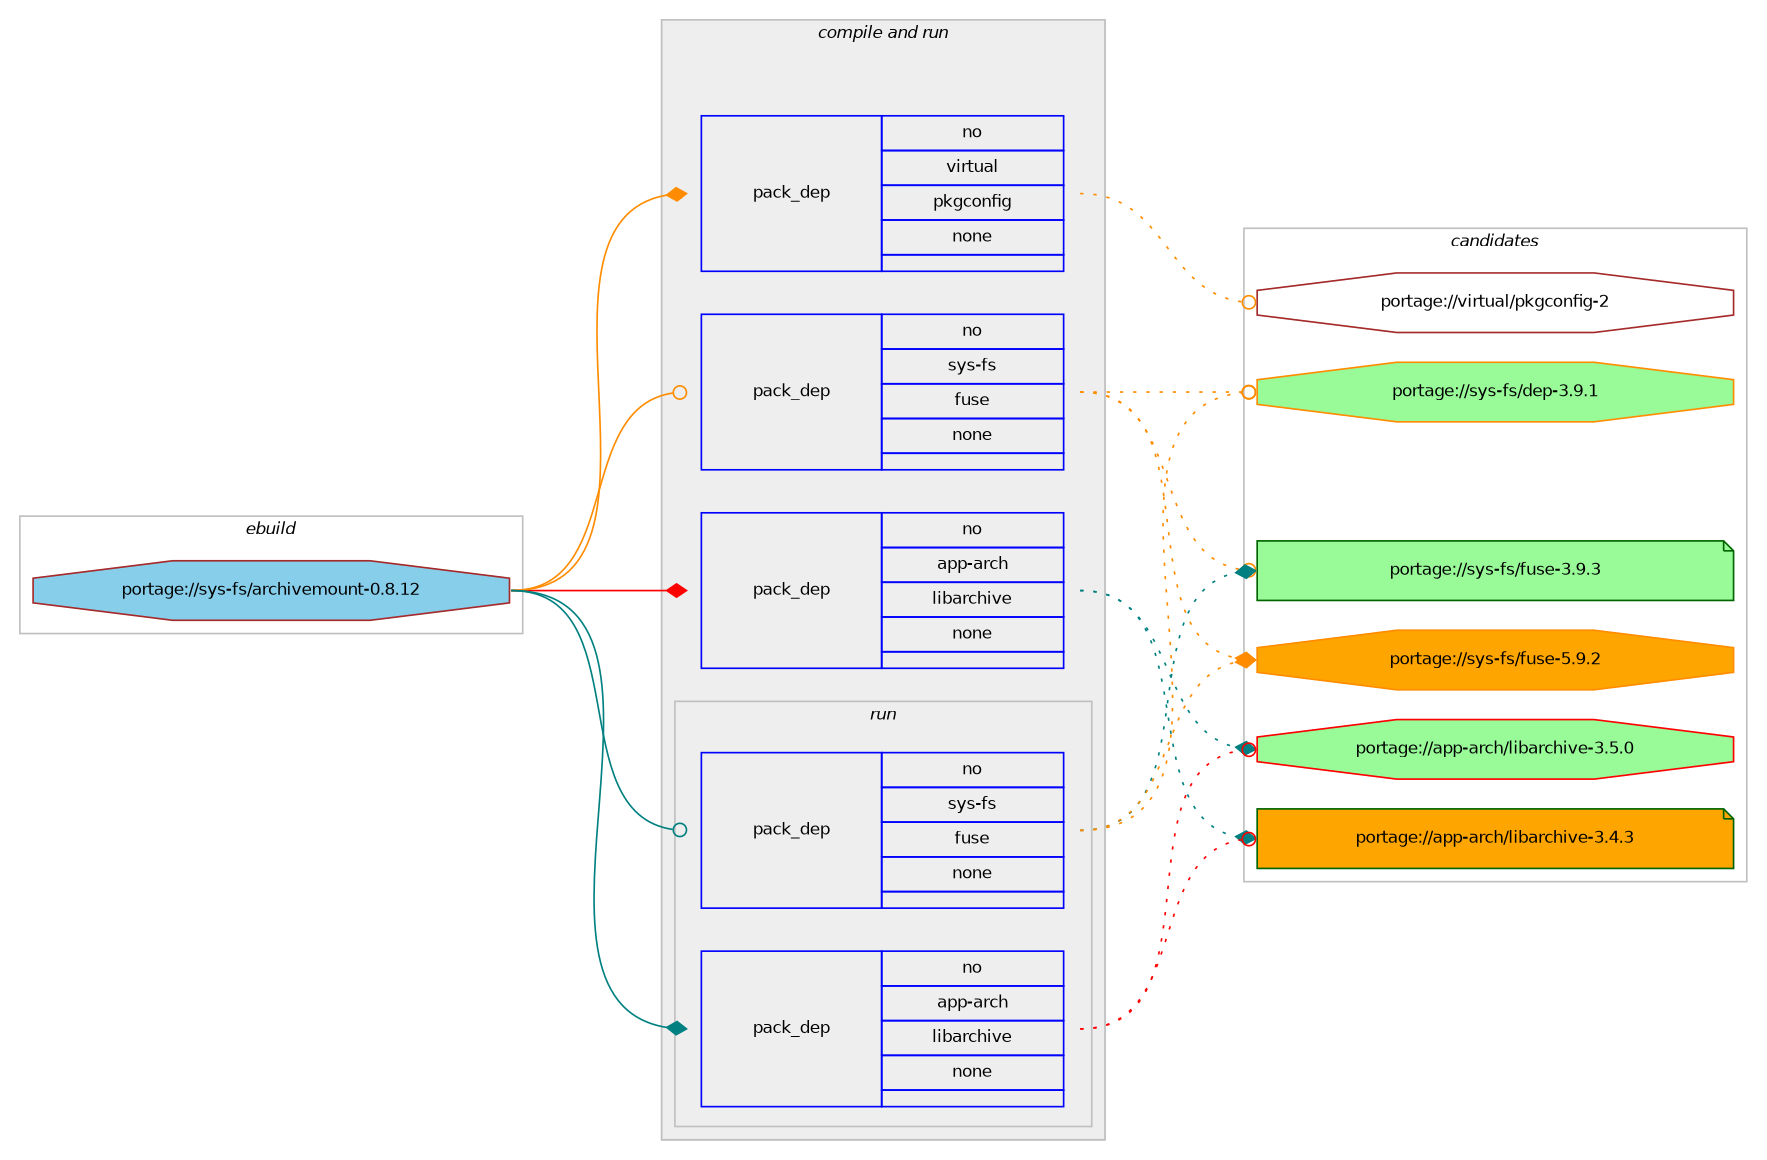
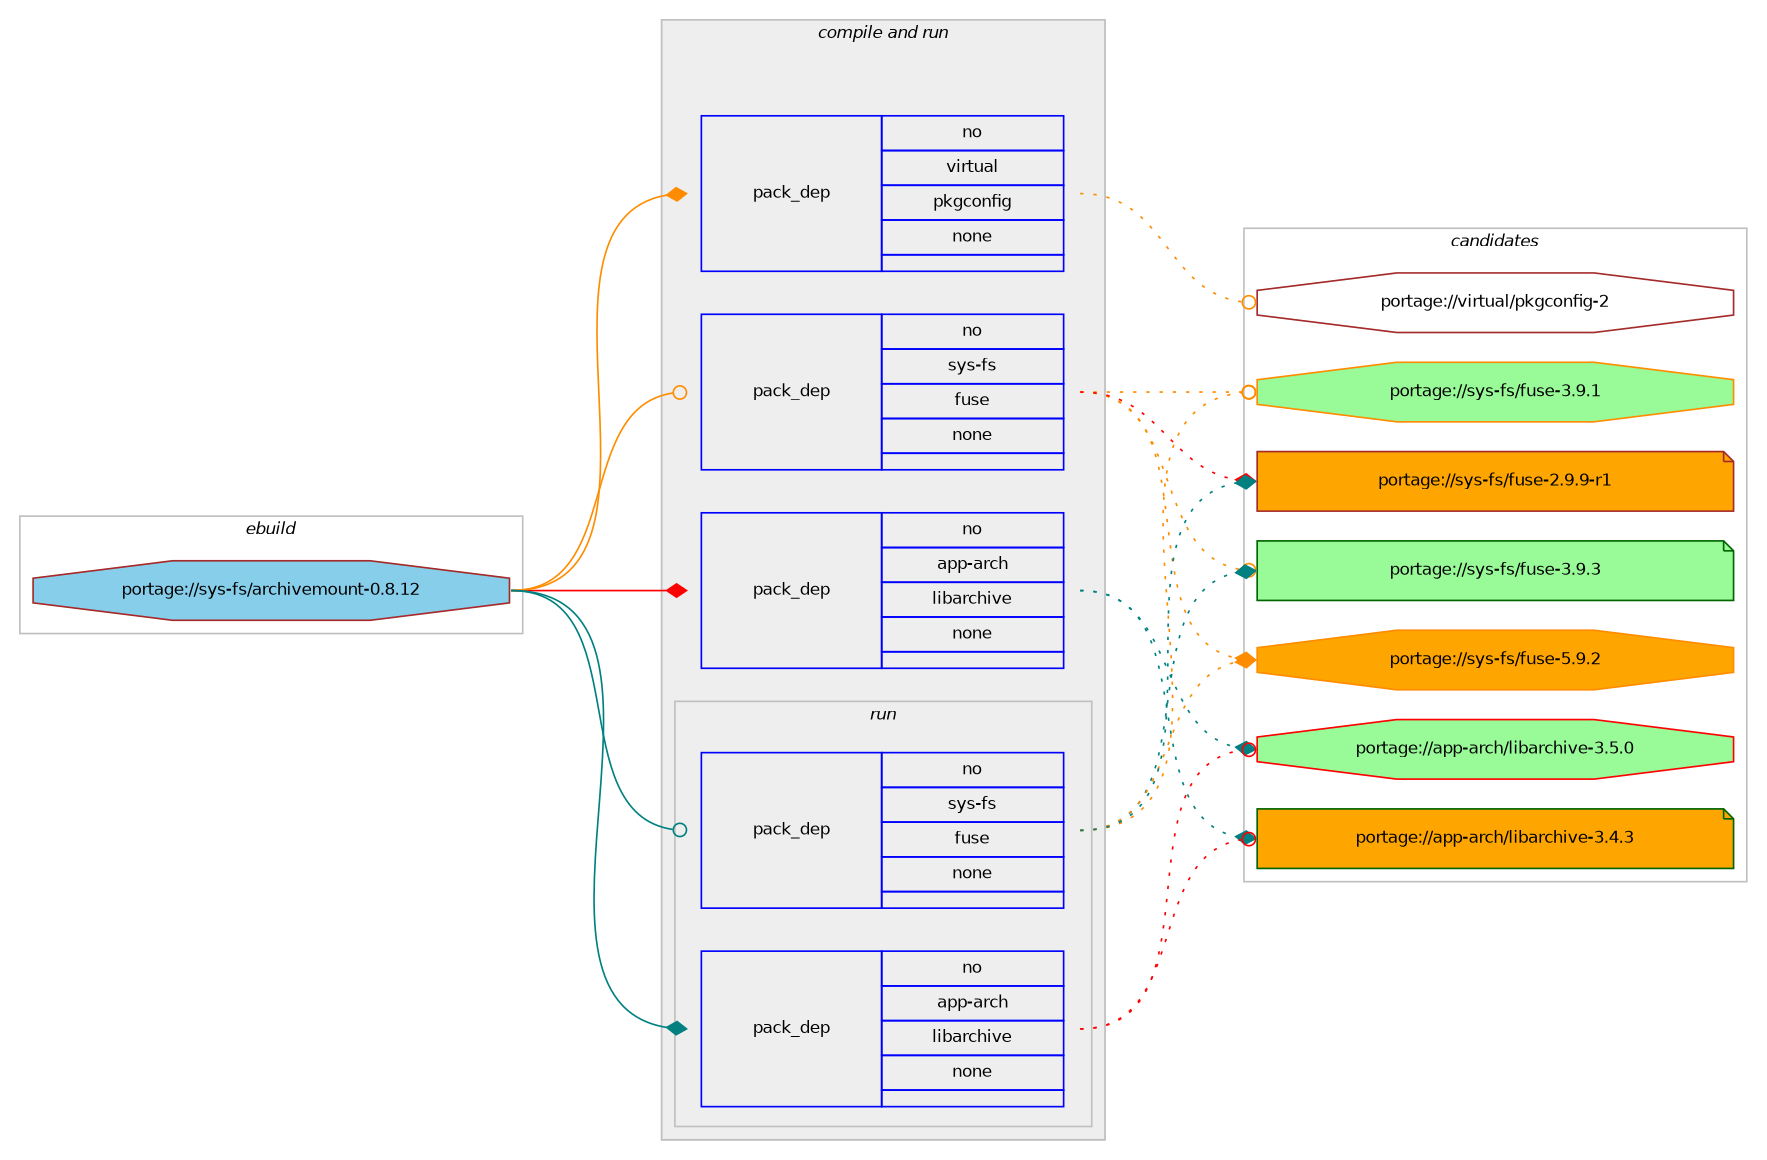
(1495, 392) -> (1495, 392)
none -> (1495, 481)
